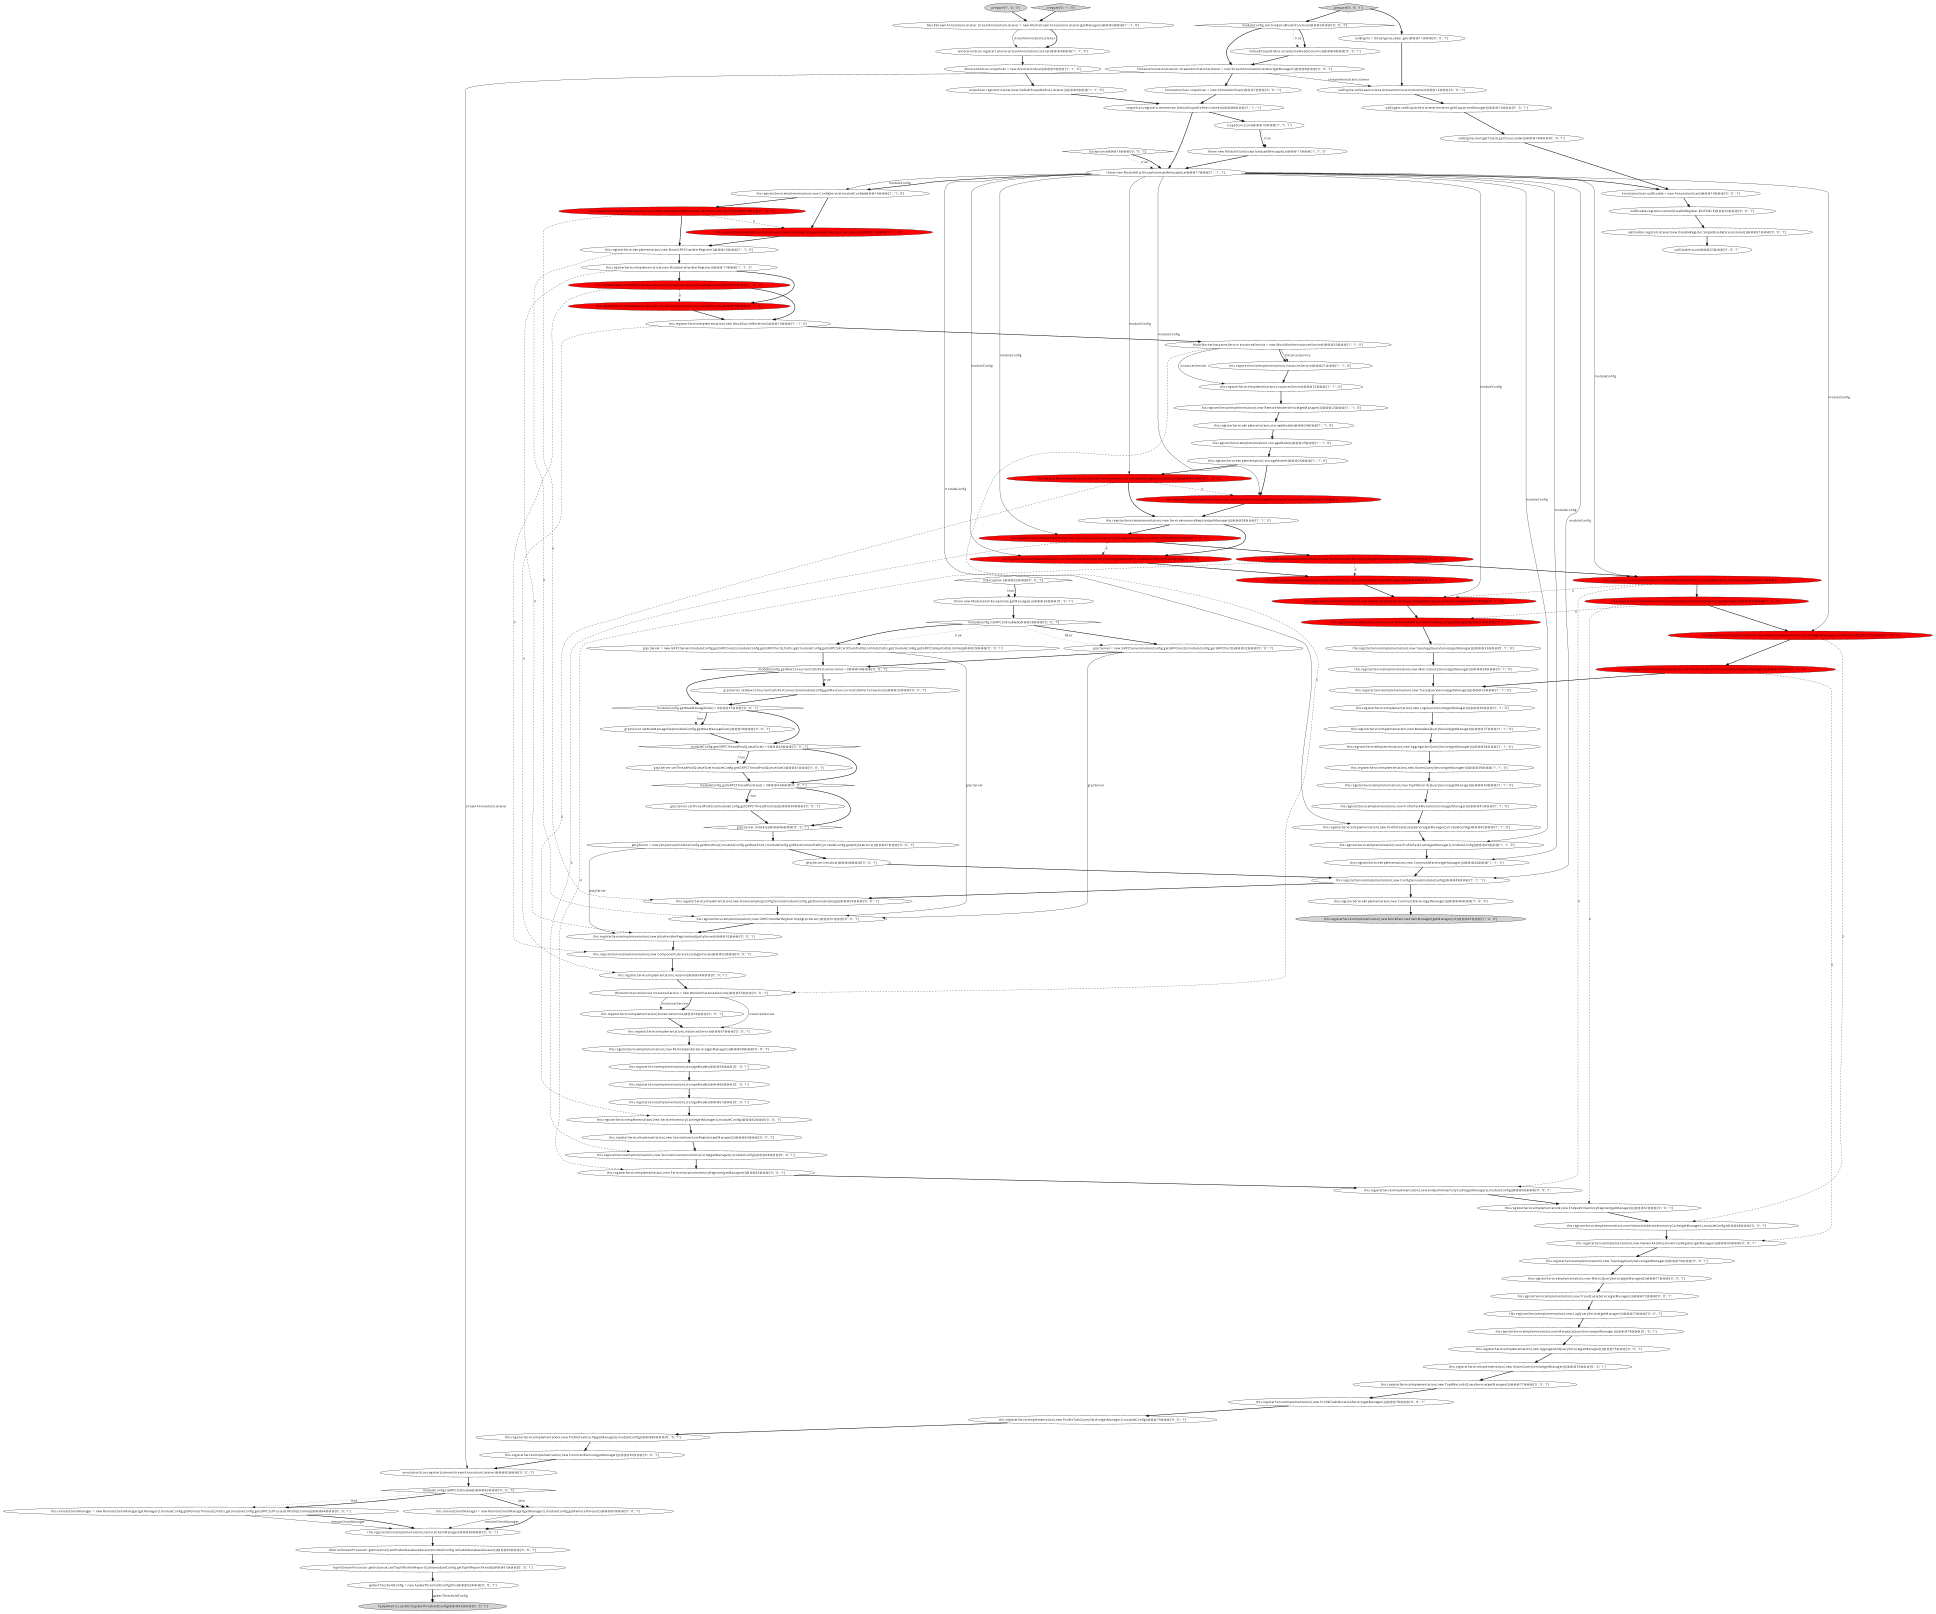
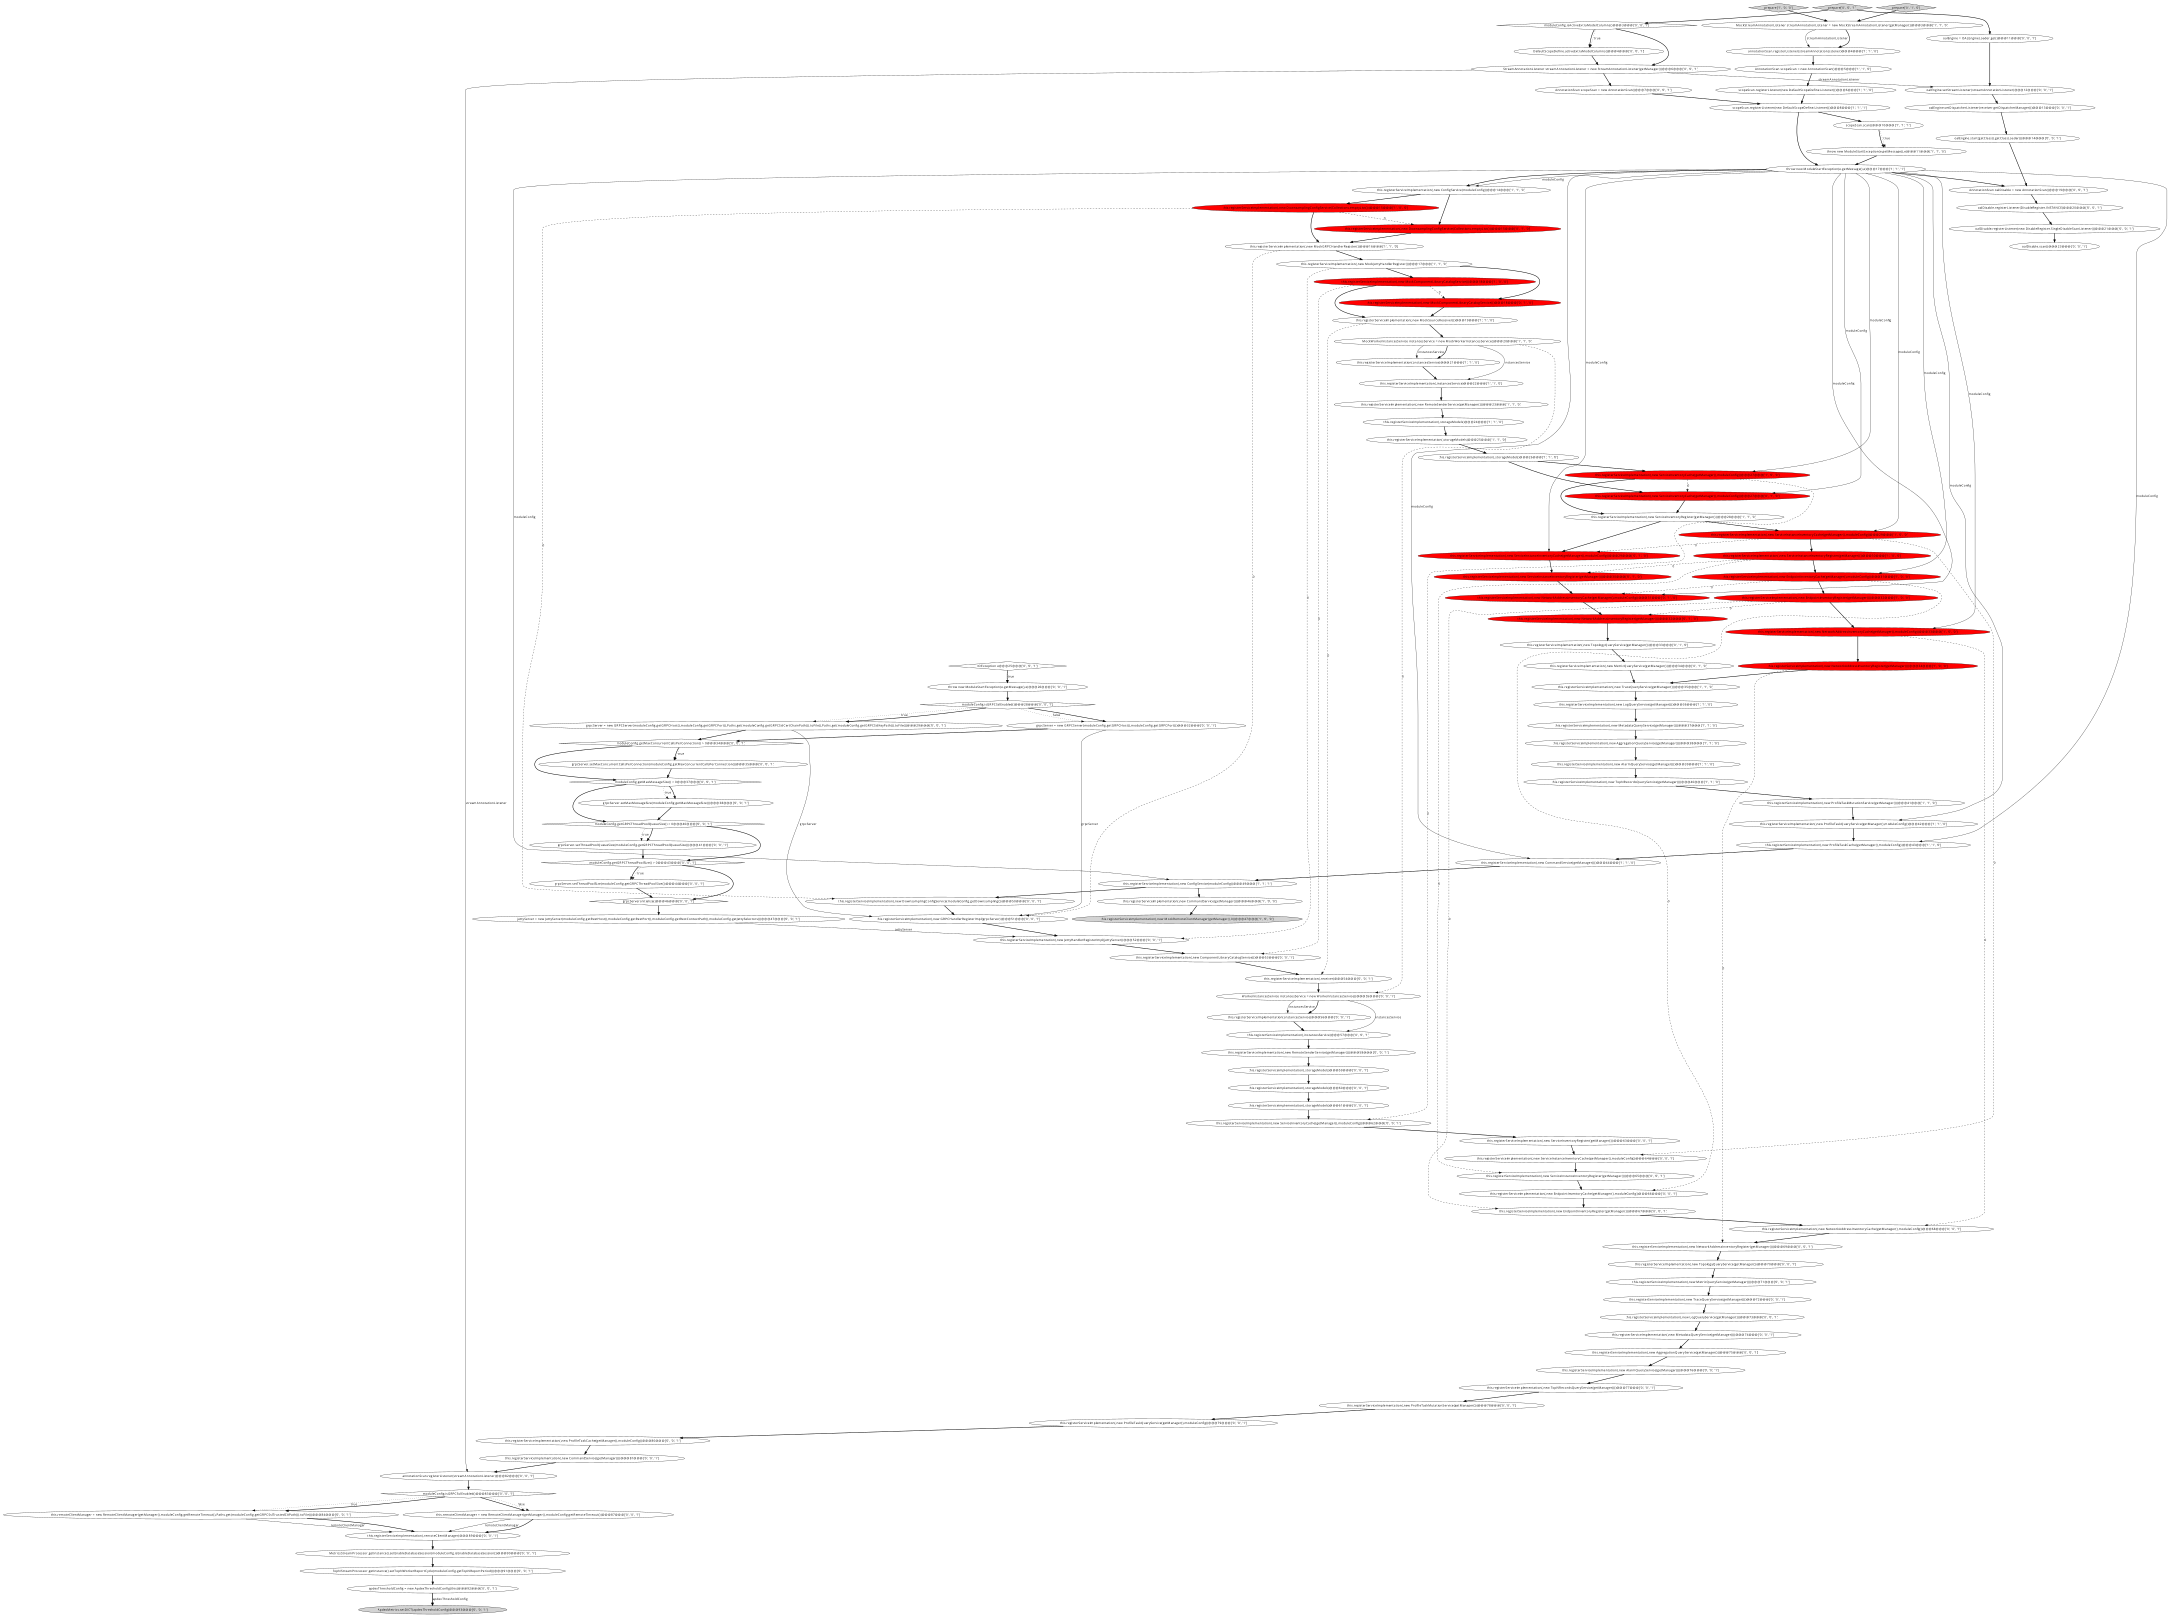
(1006, 8) -> (1779, 8)
(1118, 152) -> none
(842, 863) -> none
